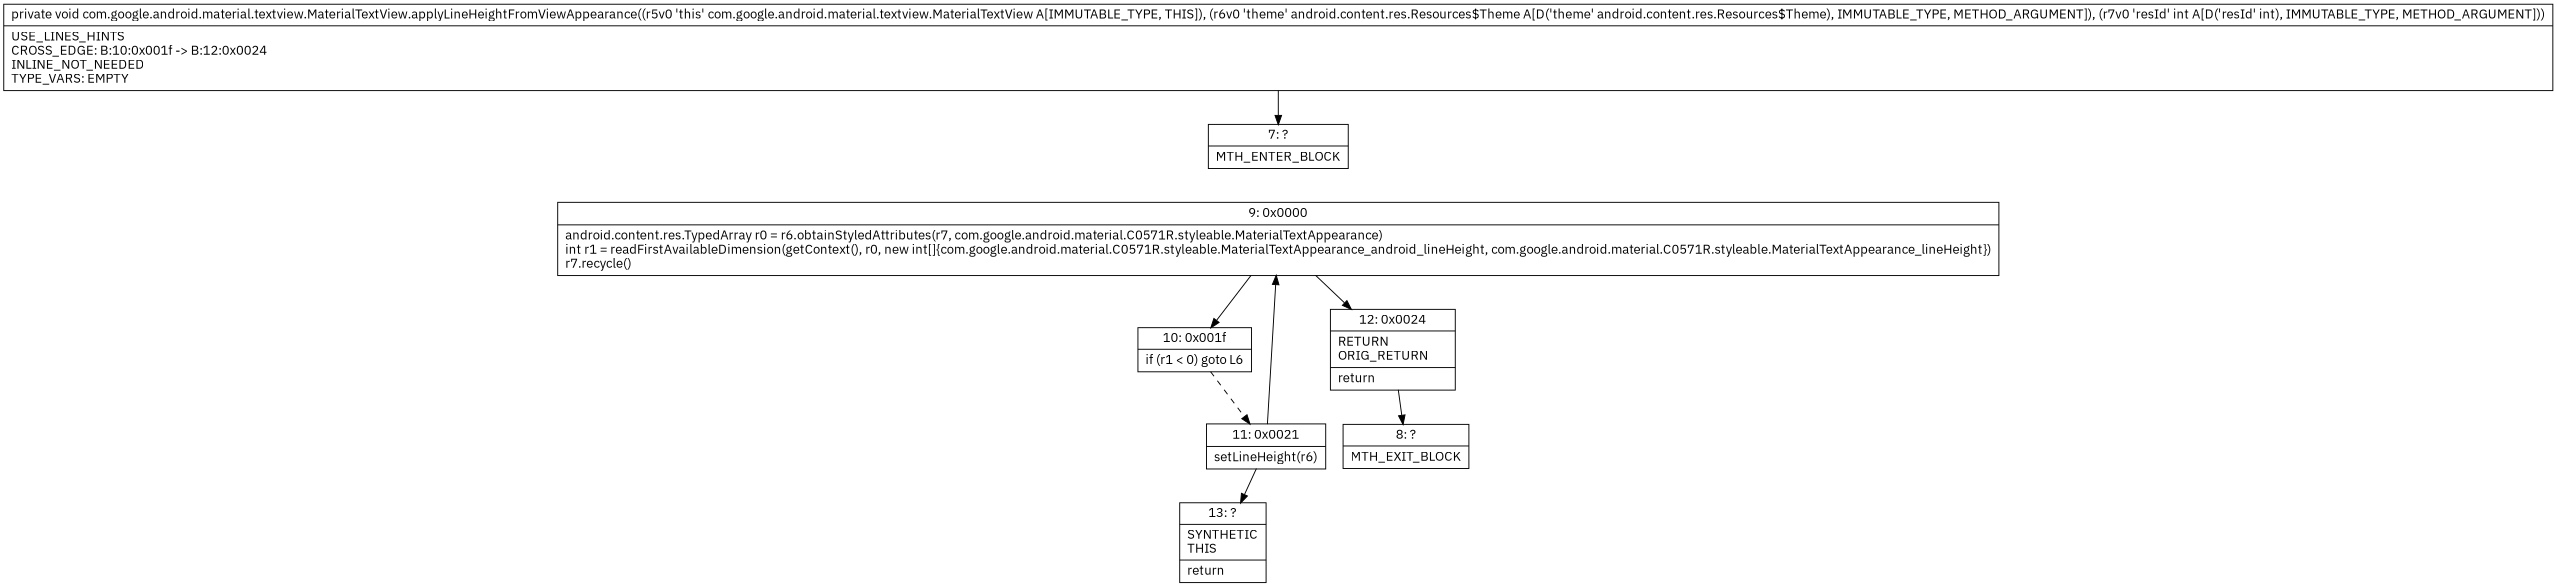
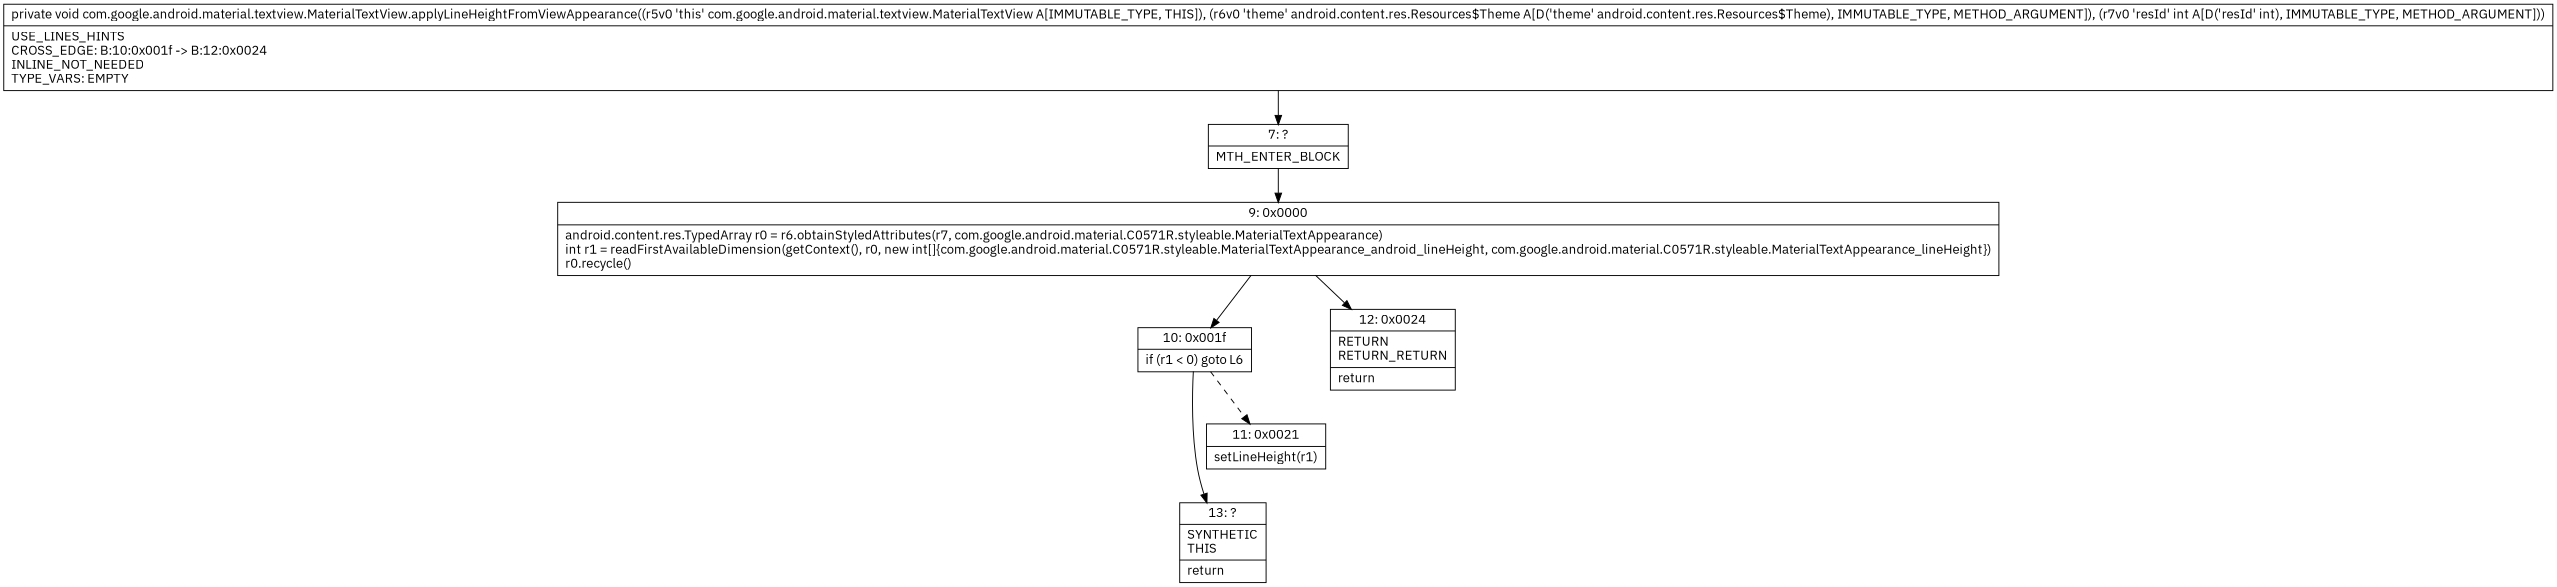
(599, 264) -> (599, 264)
(1271, 354) -> (1278, 181)
(1383, 356) -> (1393, 356)
(1406, 446) -> none
(1266, 457) -> (1266, 457)
(1250, 482) -> (1193, 433)
